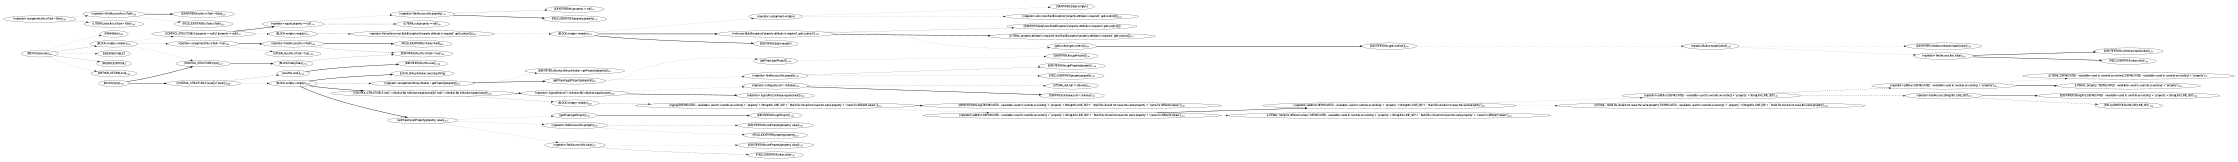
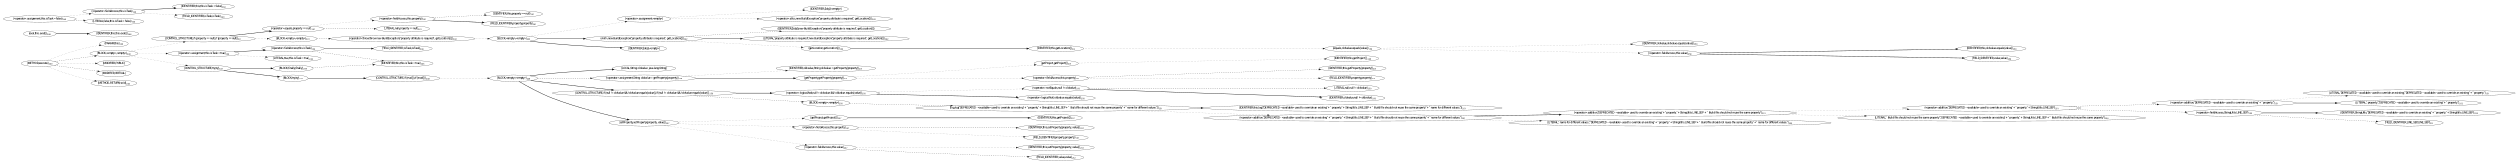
(159, 75) -> (251, 74)
(252, 78) -> none
